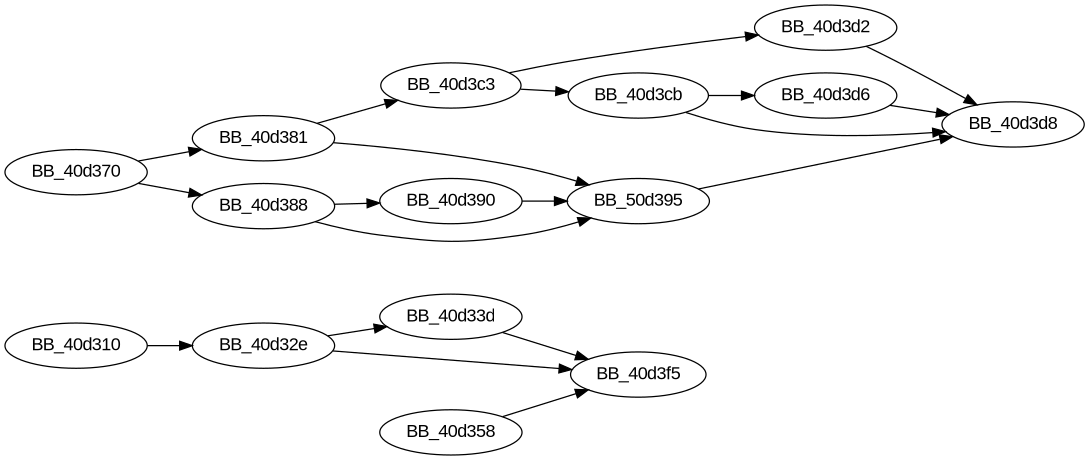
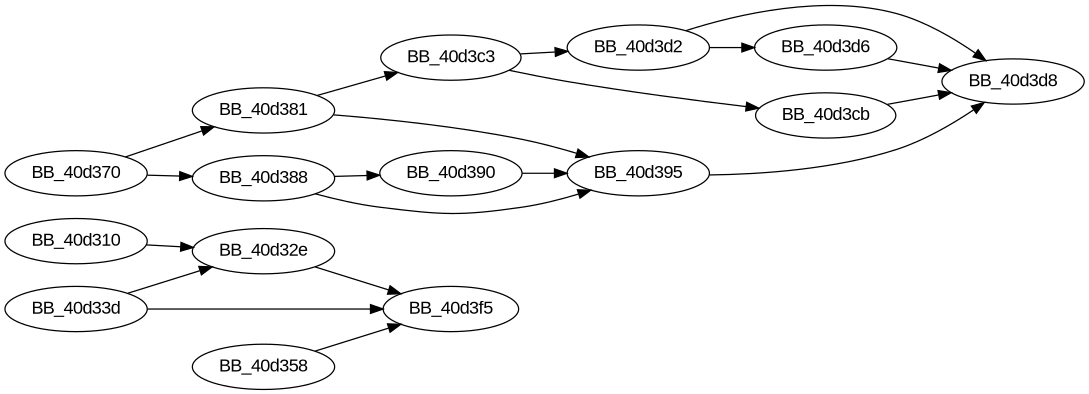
(725, 96) -> (726, 48)
(638, 201) -> (638, 173)
(351, 332) -> (164, 282)
